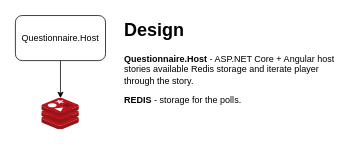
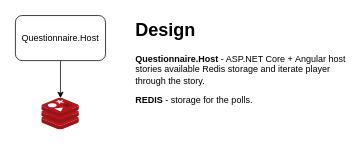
(233, 68) -> (244, 68)
